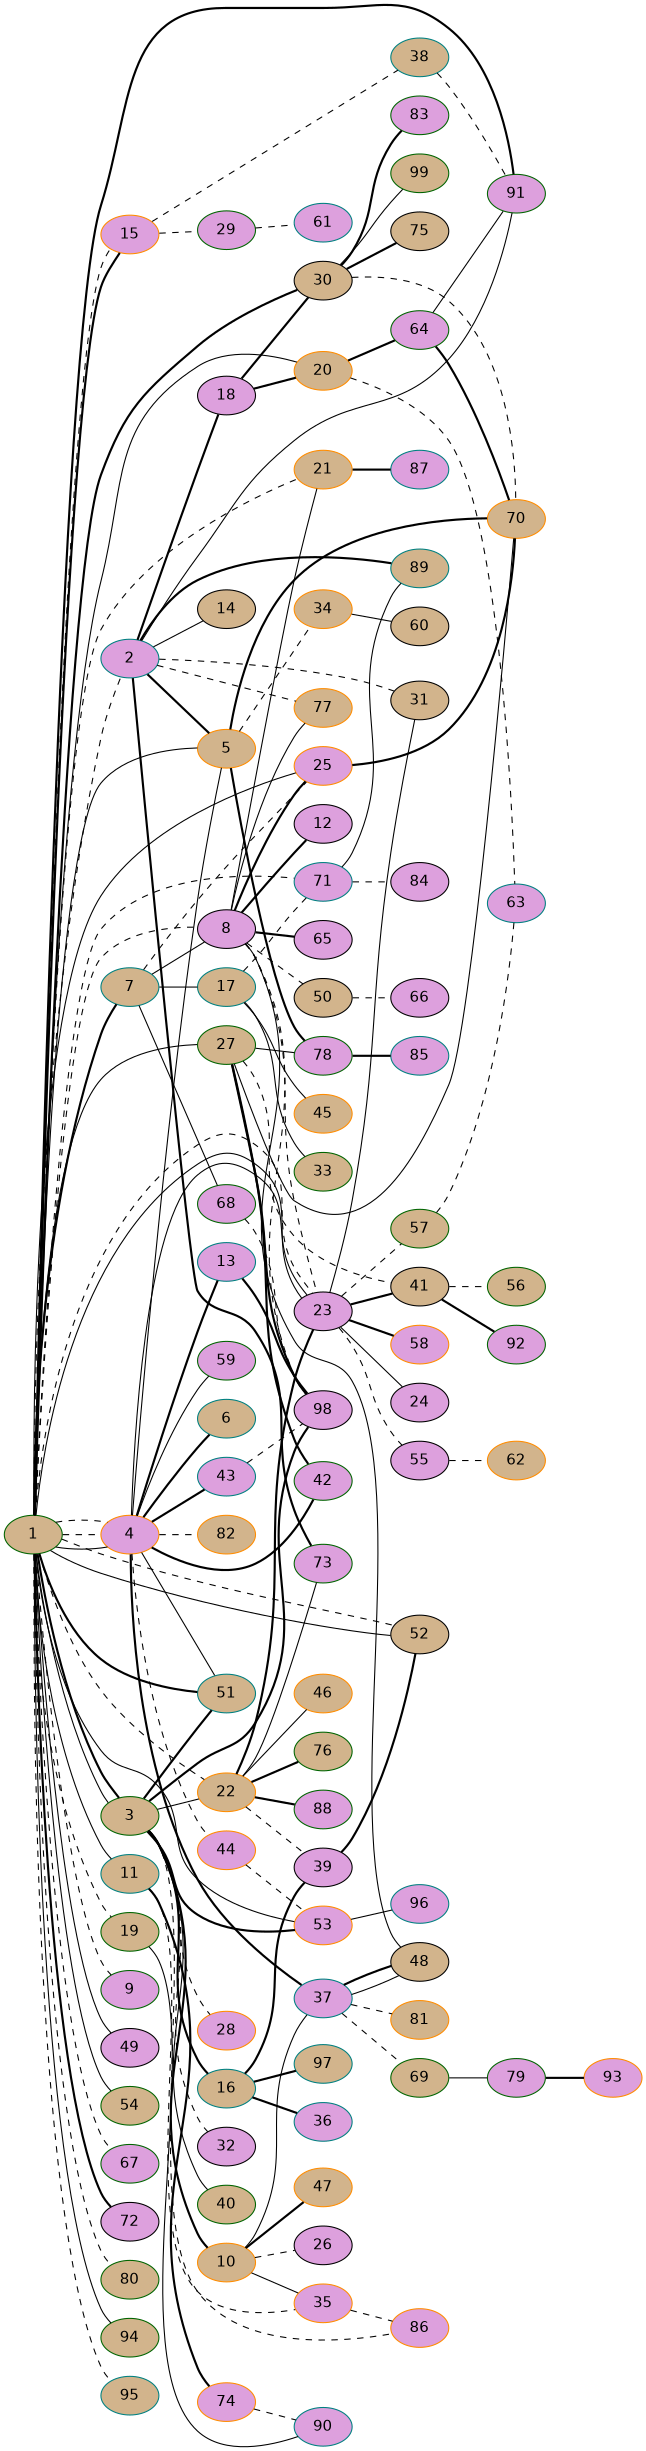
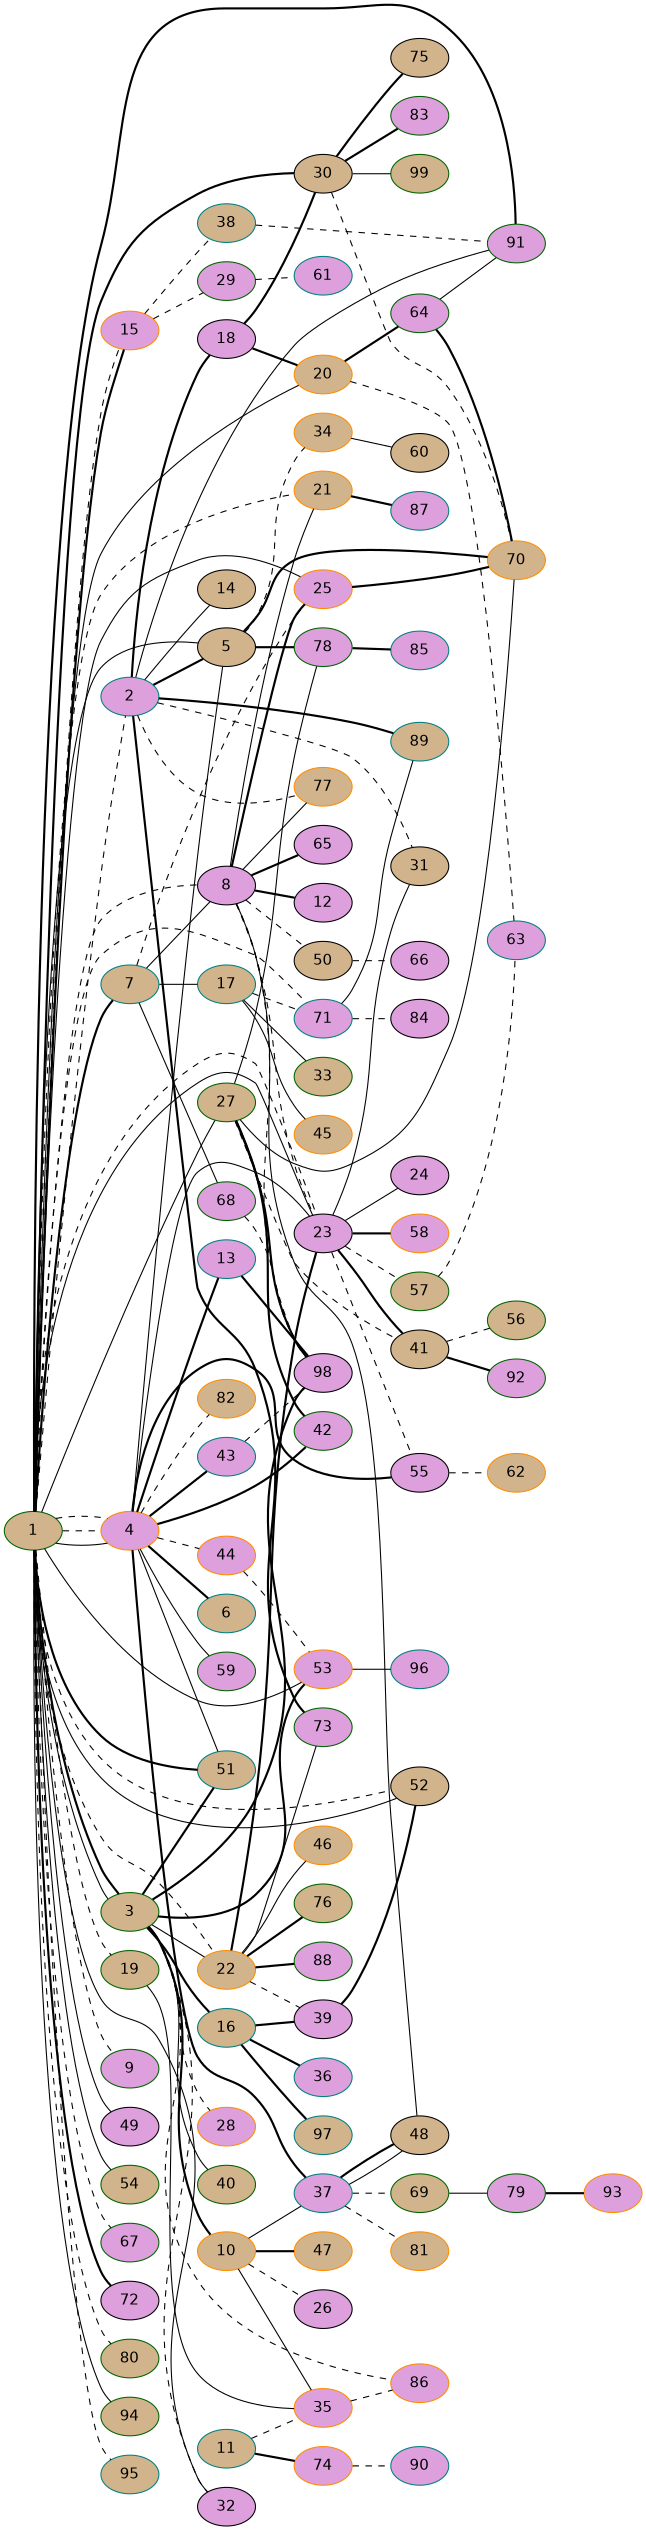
(227, 749) -> (227, 647)
none -> (237, 1361)
(63, 1742) -> (136, 2021)
(164, 2243) -> (180, 2332)
